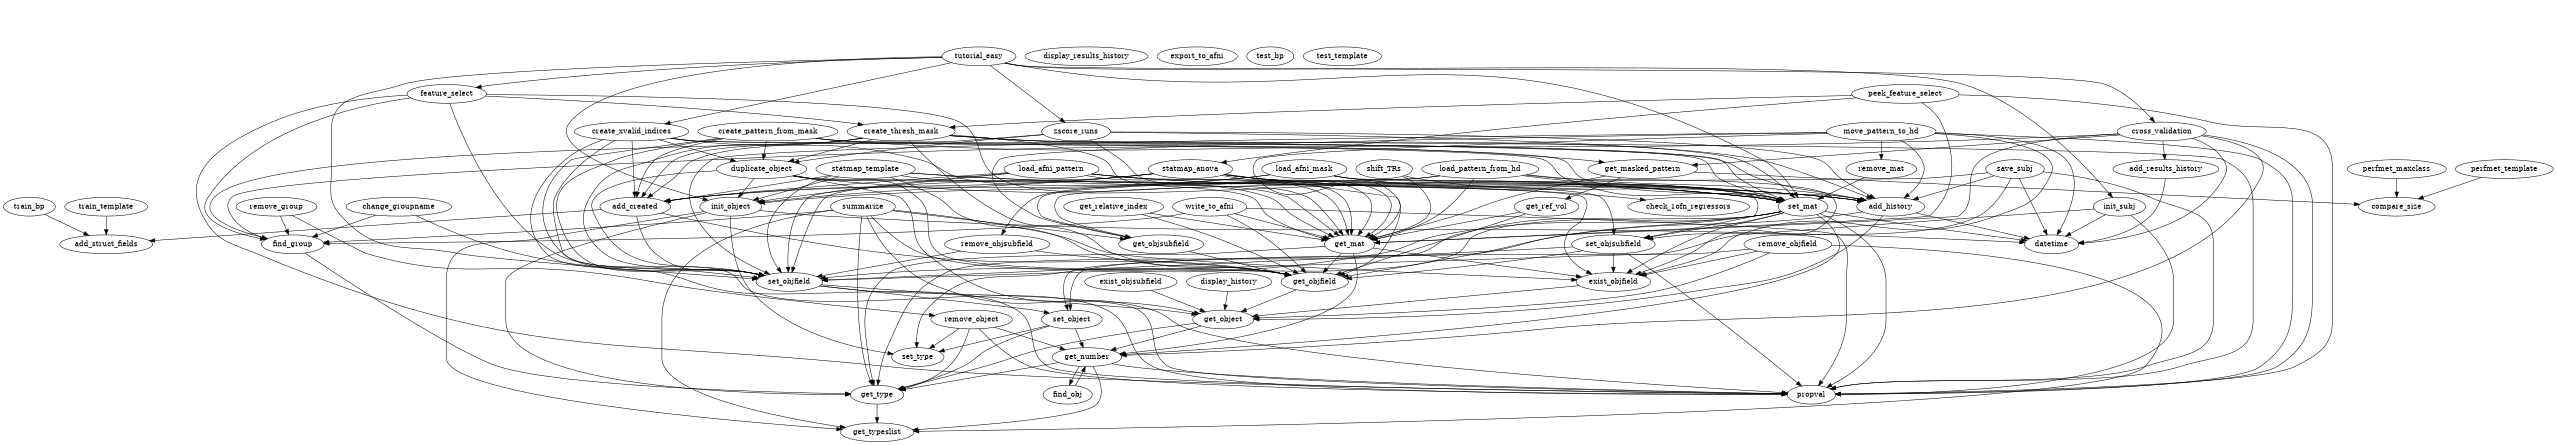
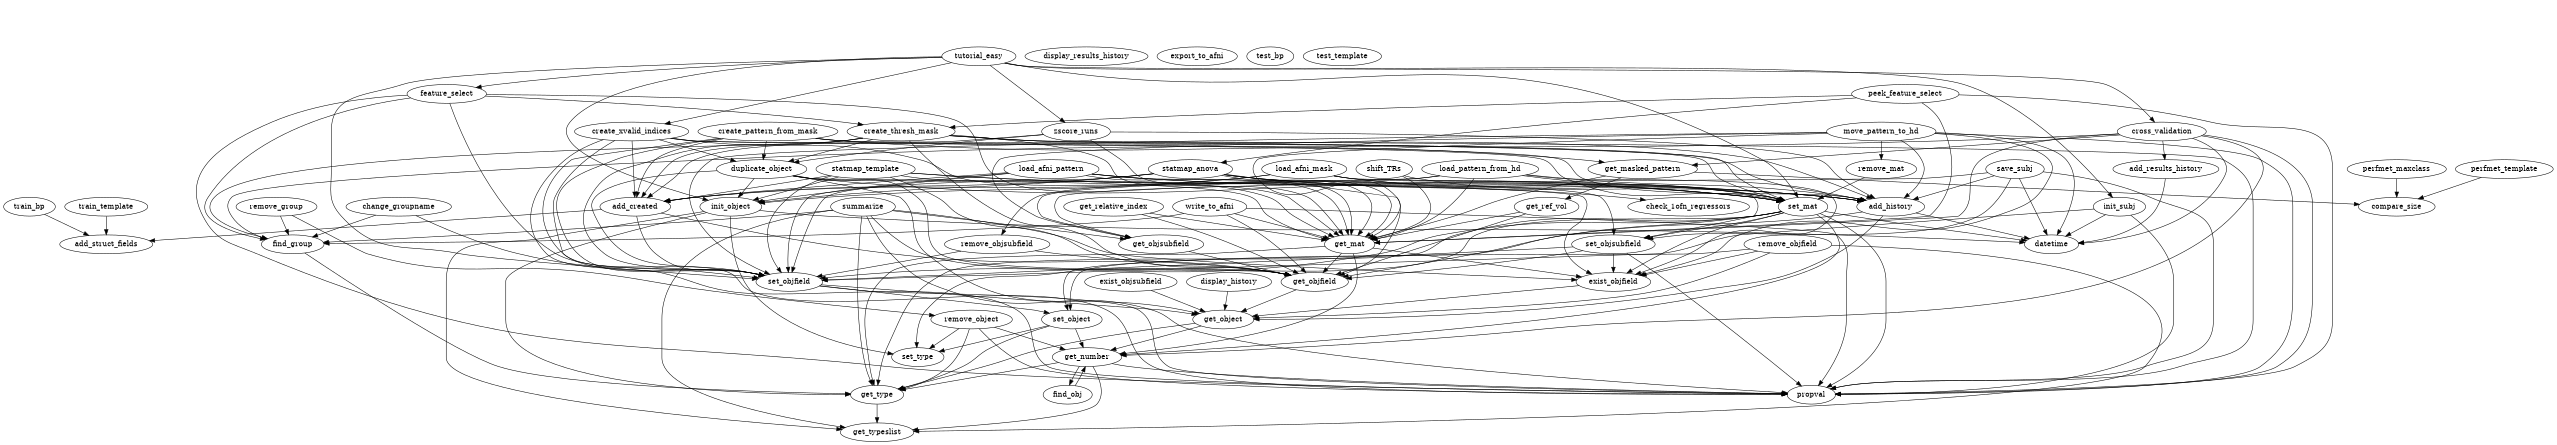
(1457, 139) -> none
